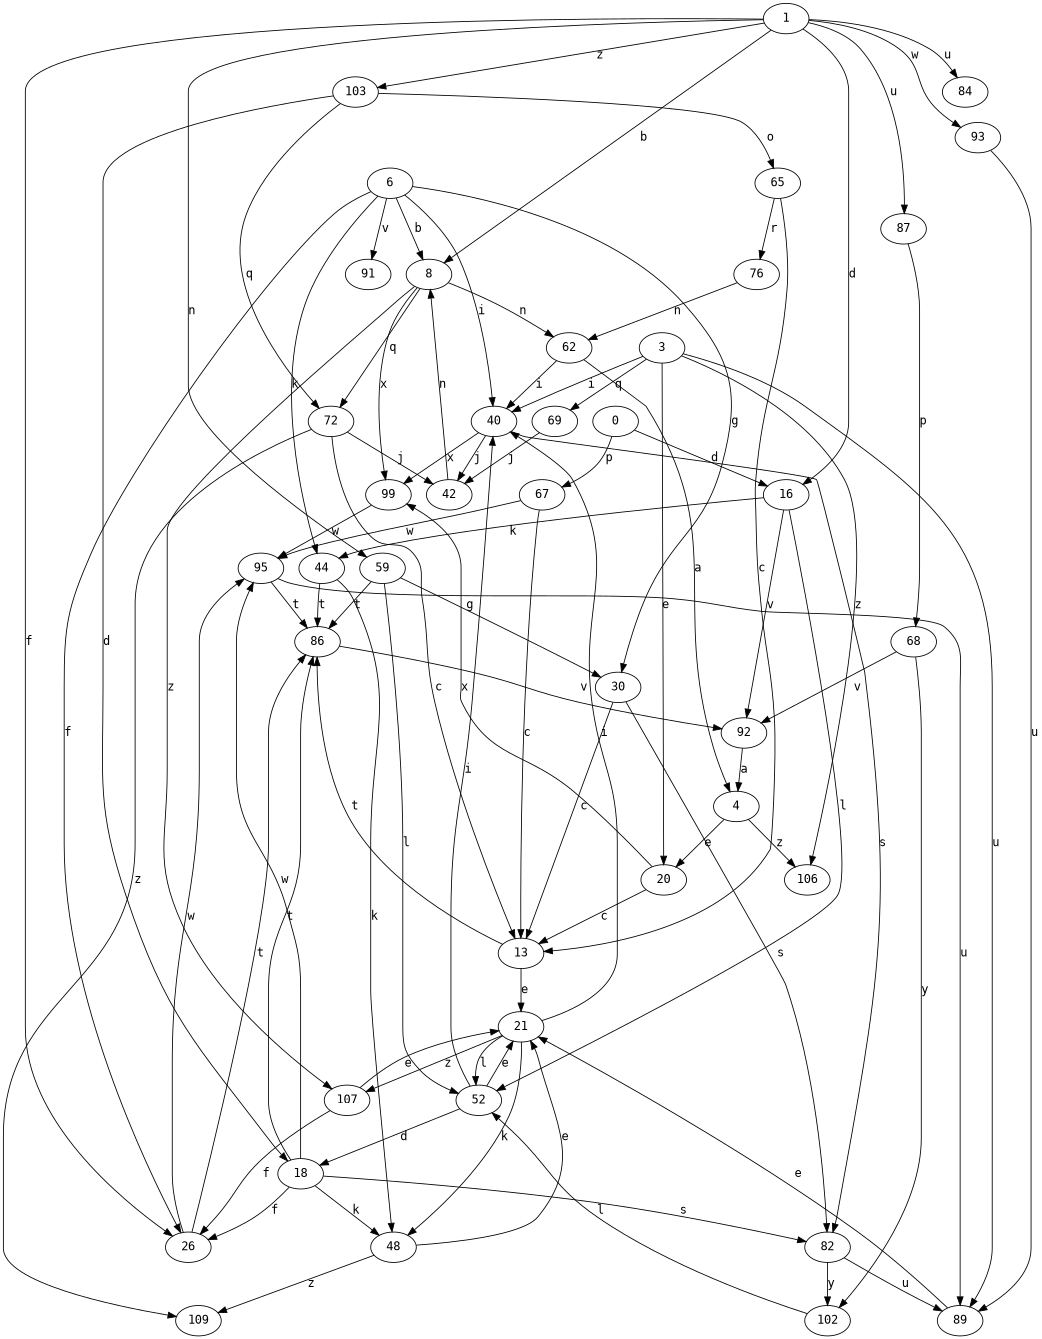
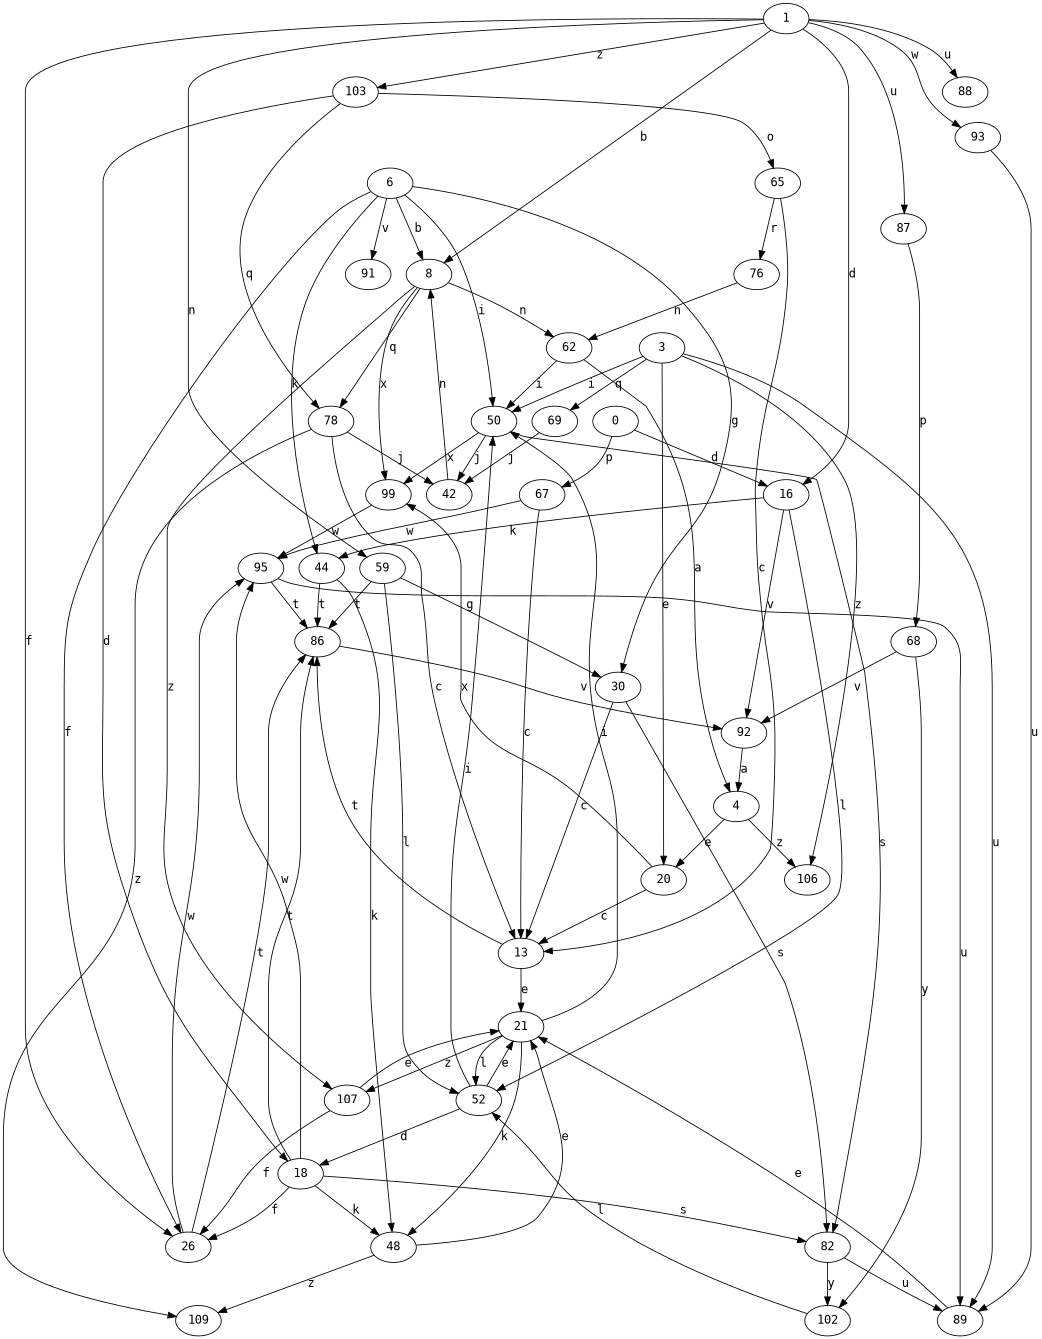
(965, 92) -> (965, 92)
(331, 421) -> (331, 421)
(494, 421) -> (494, 421)
